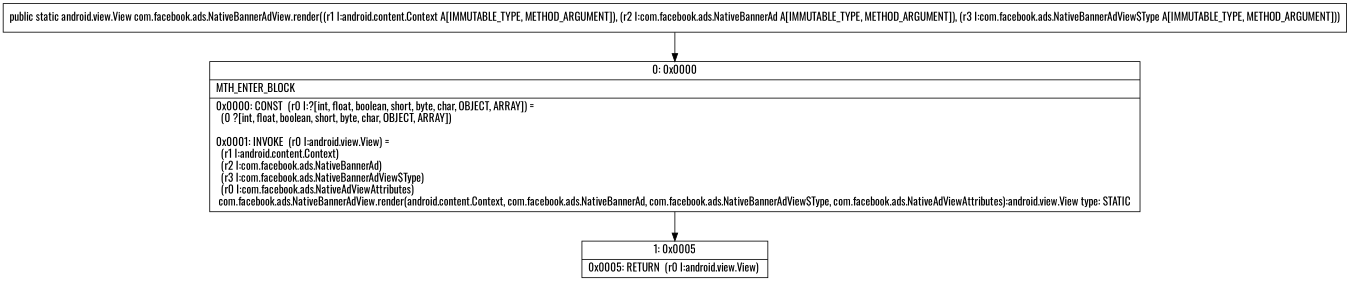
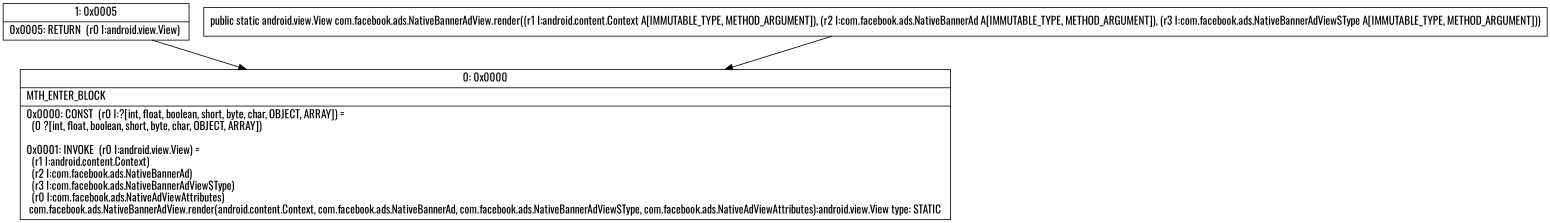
(675, 222) -> (196, 54)
